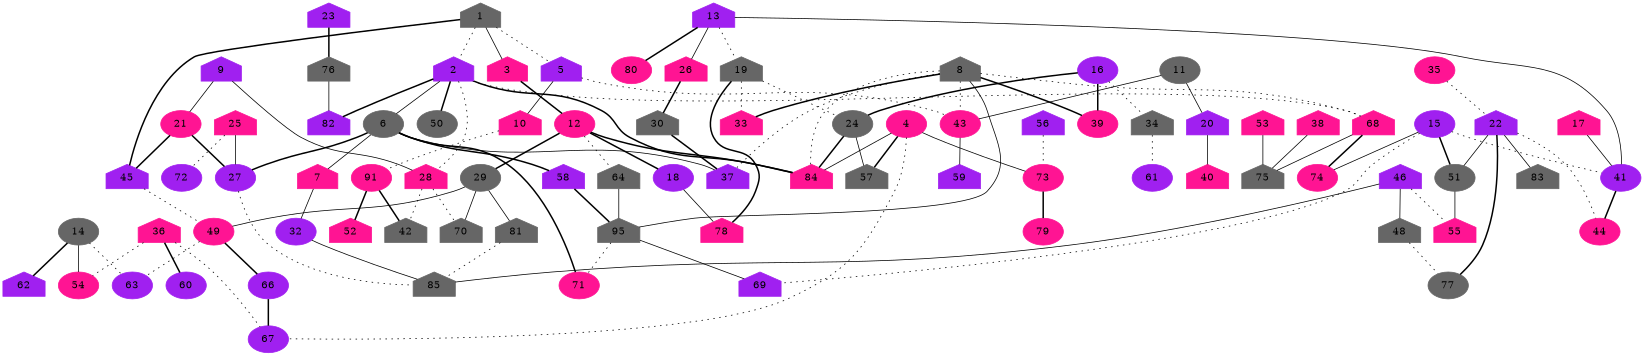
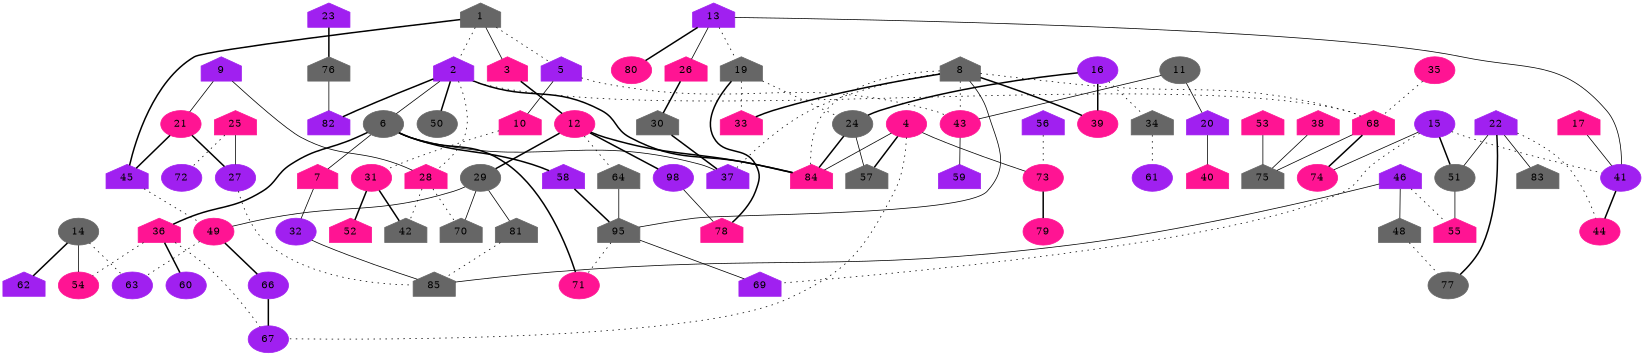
(1467, 98) -> (1403, 98)
(310, 152) -> (273, 183)
(371, 178) -> (371, 178)
(673, 178) -> (673, 178)
